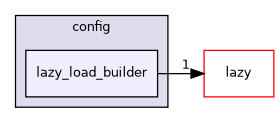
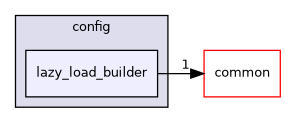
(239, 74) -> (242, 74)
